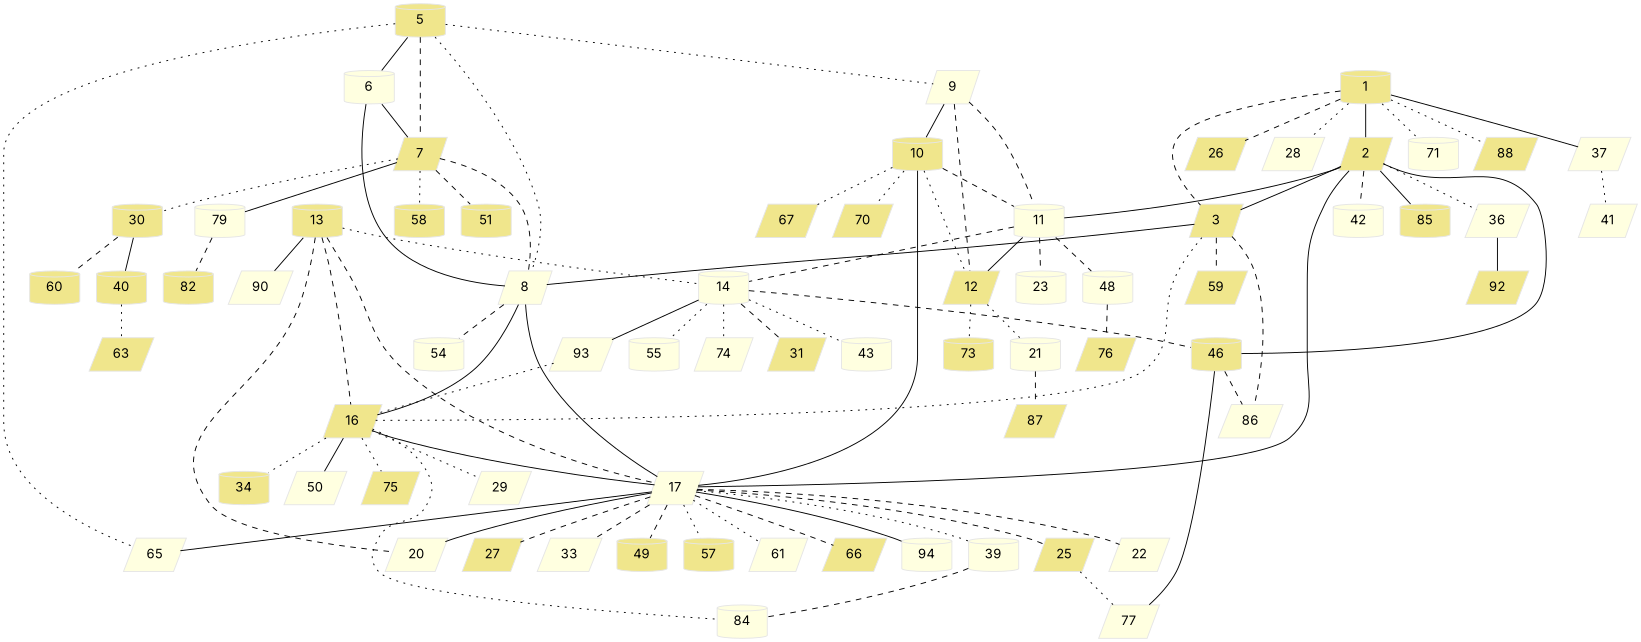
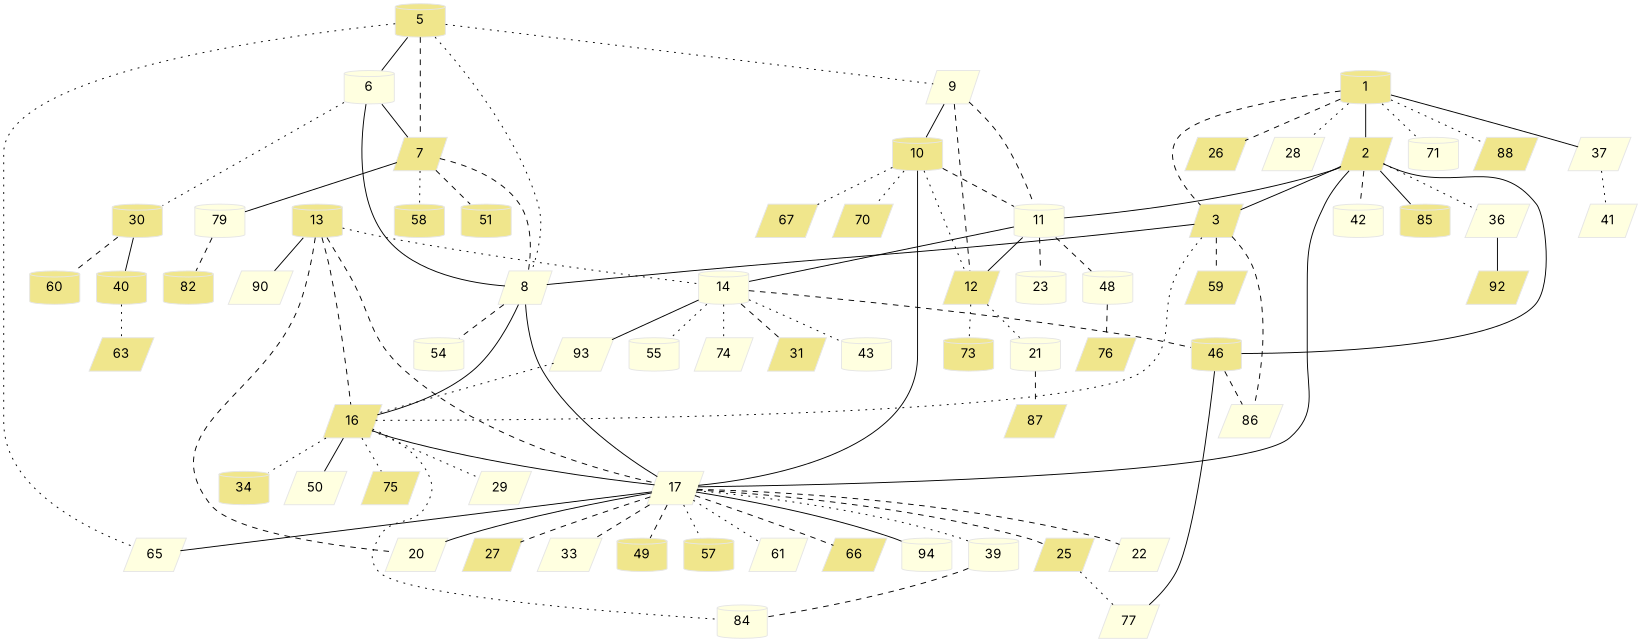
(279, 182) -> (253, 154)
(928, 245) -> (928, 245)
